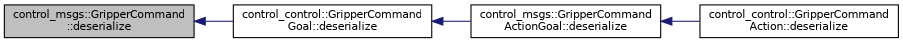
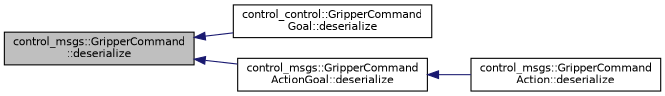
(457, 21) -> (221, 62)
(799, 21) -> (566, 75)
